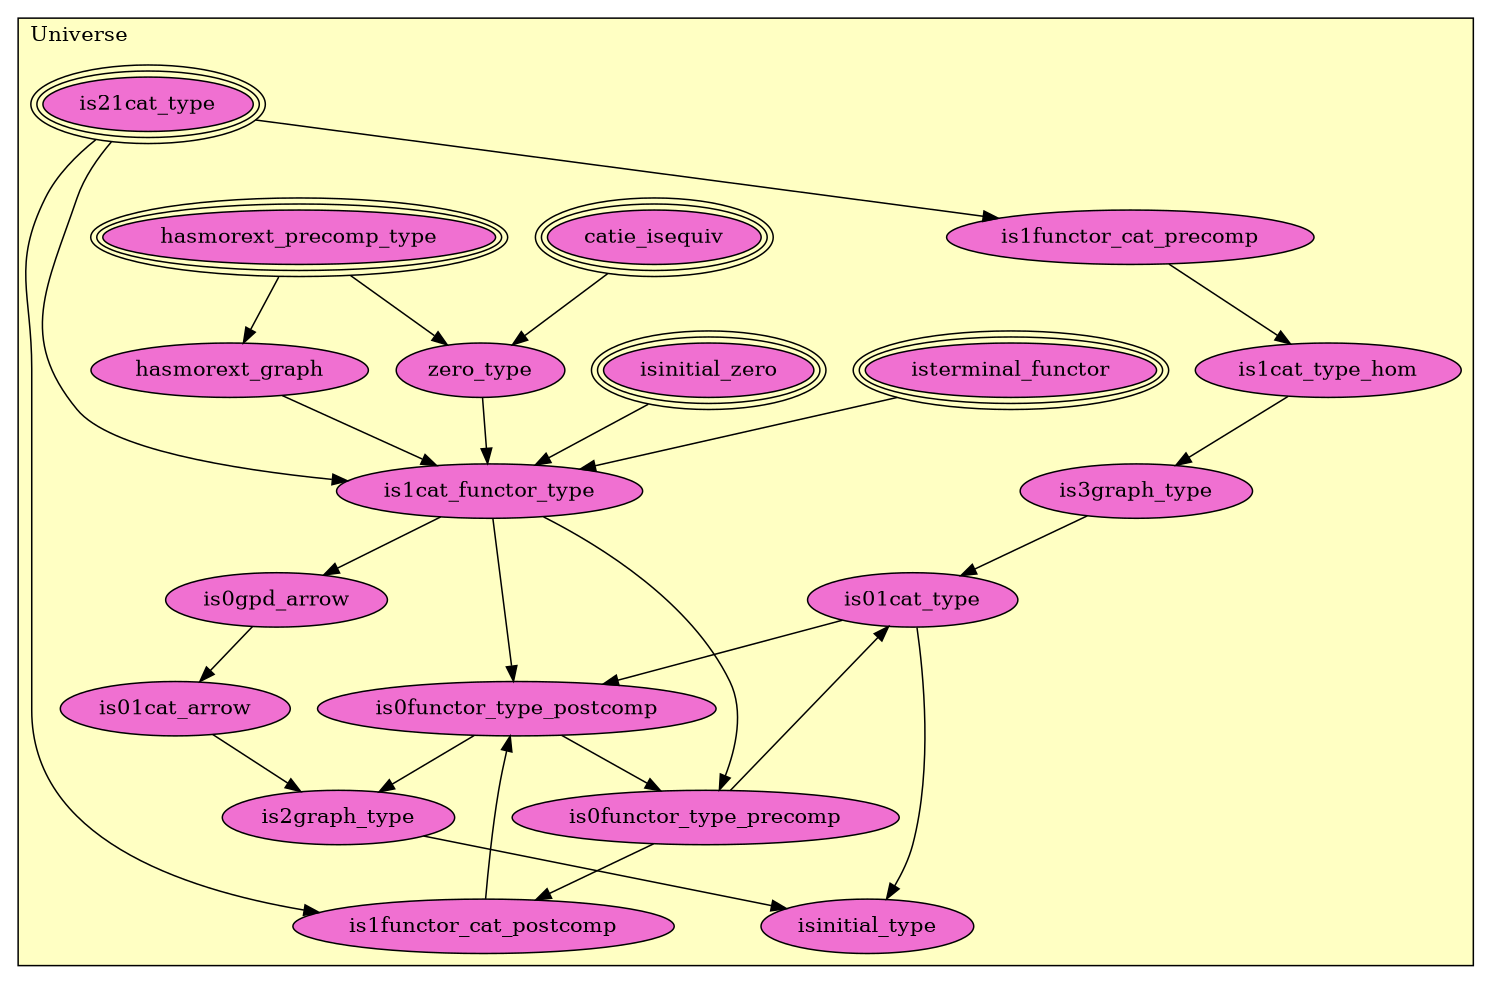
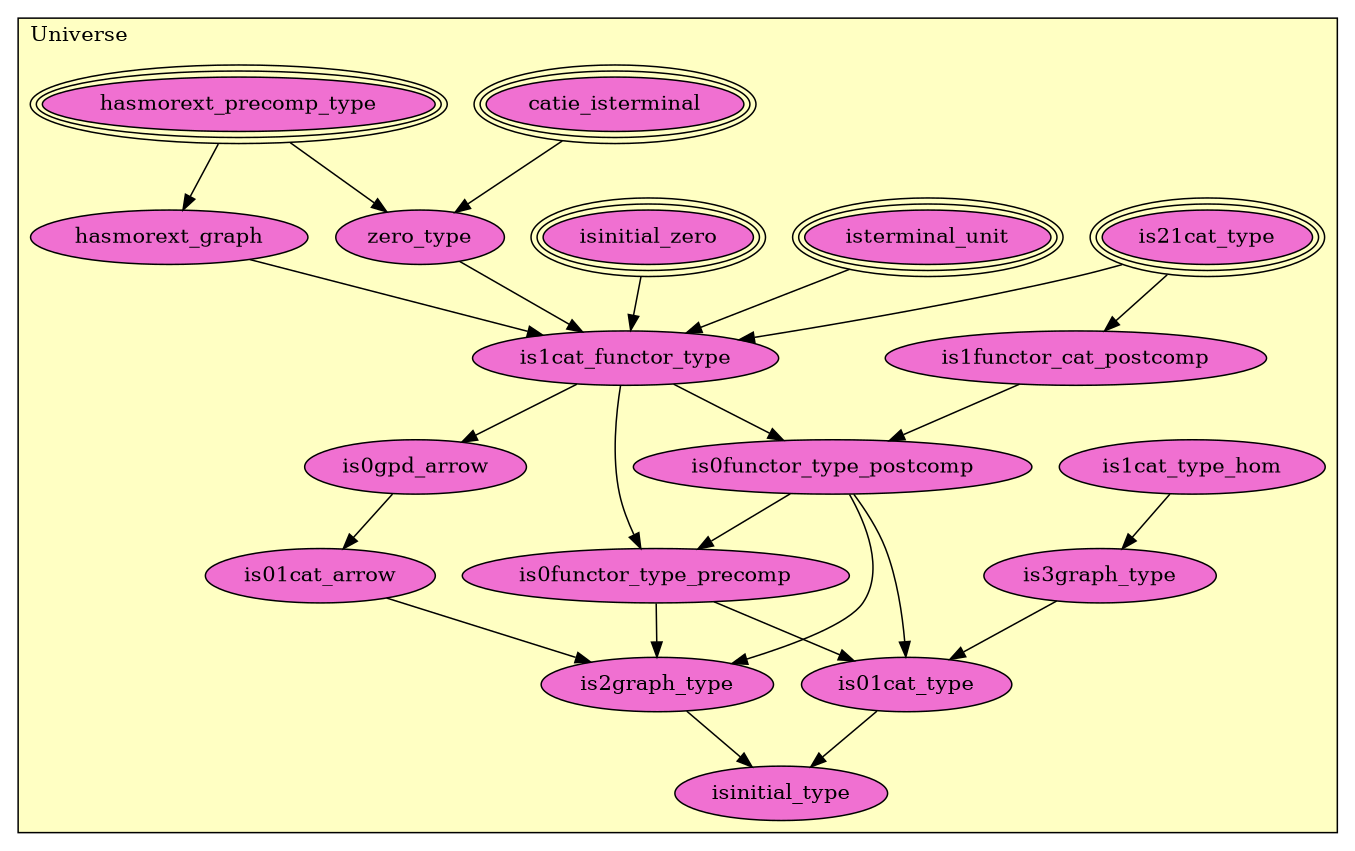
(654, 237) -> (615, 104)
(1130, 237) -> none
(1011, 370) -> (928, 237)
(730, 650) -> (891, 564)
(612, 864) -> (656, 623)
